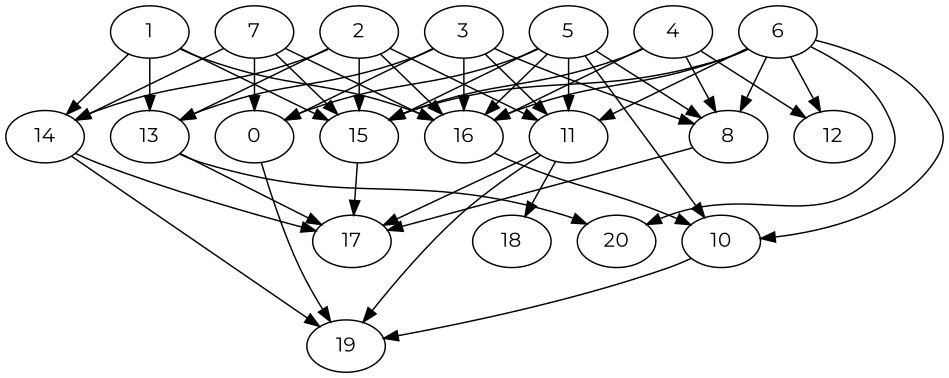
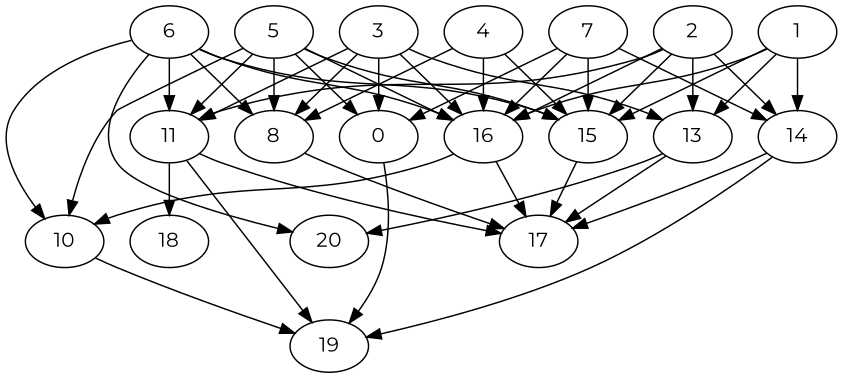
(833, 137) -> none
none -> (508, 183)
